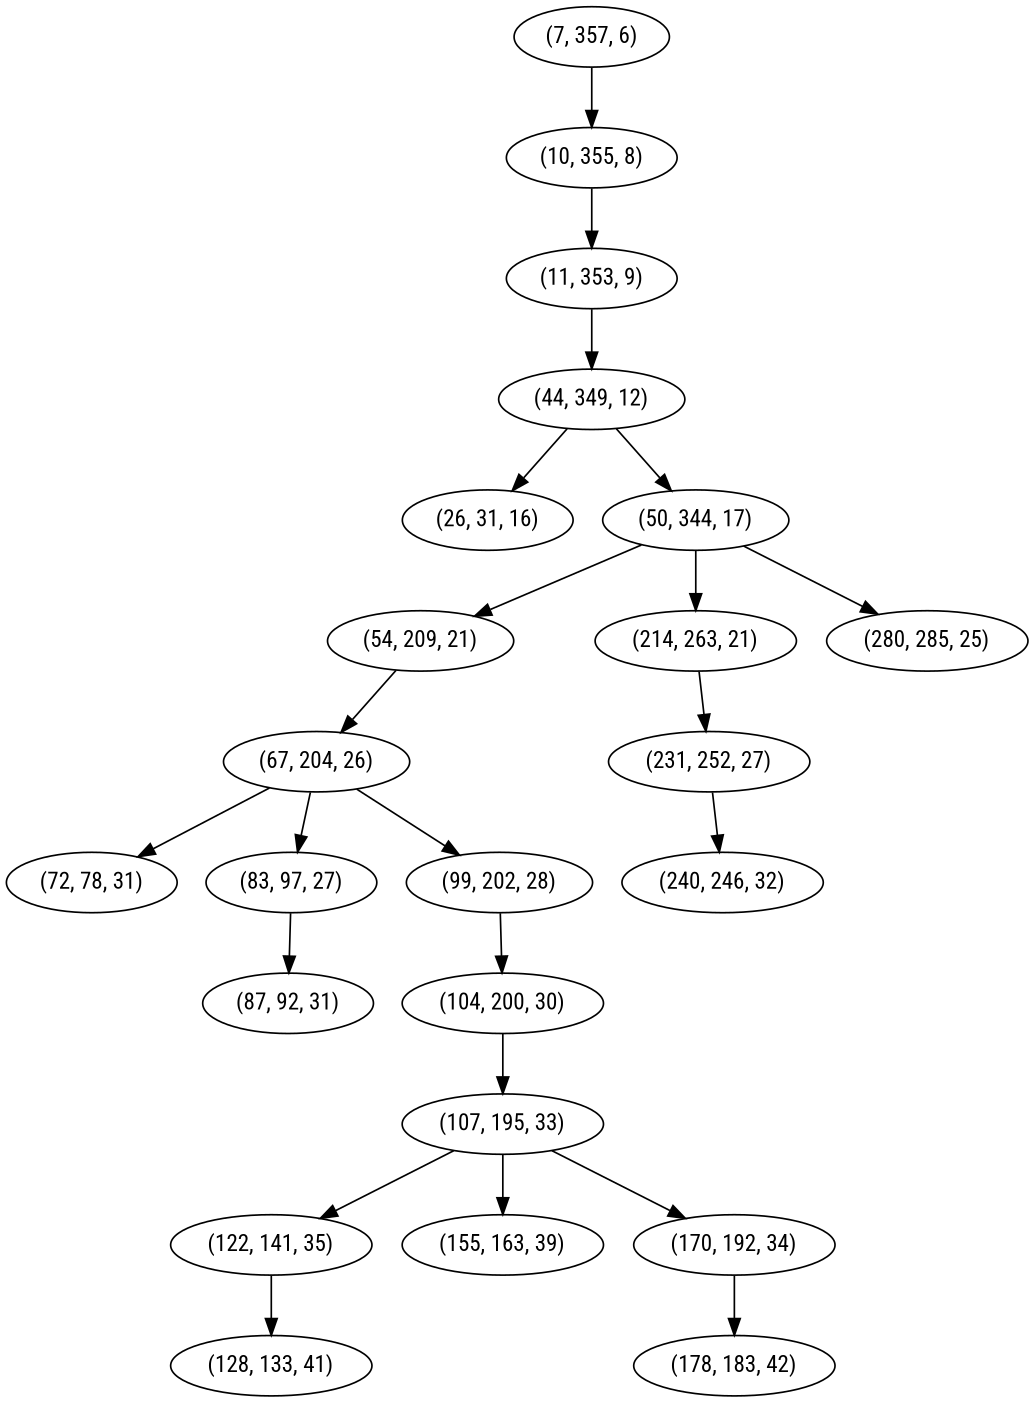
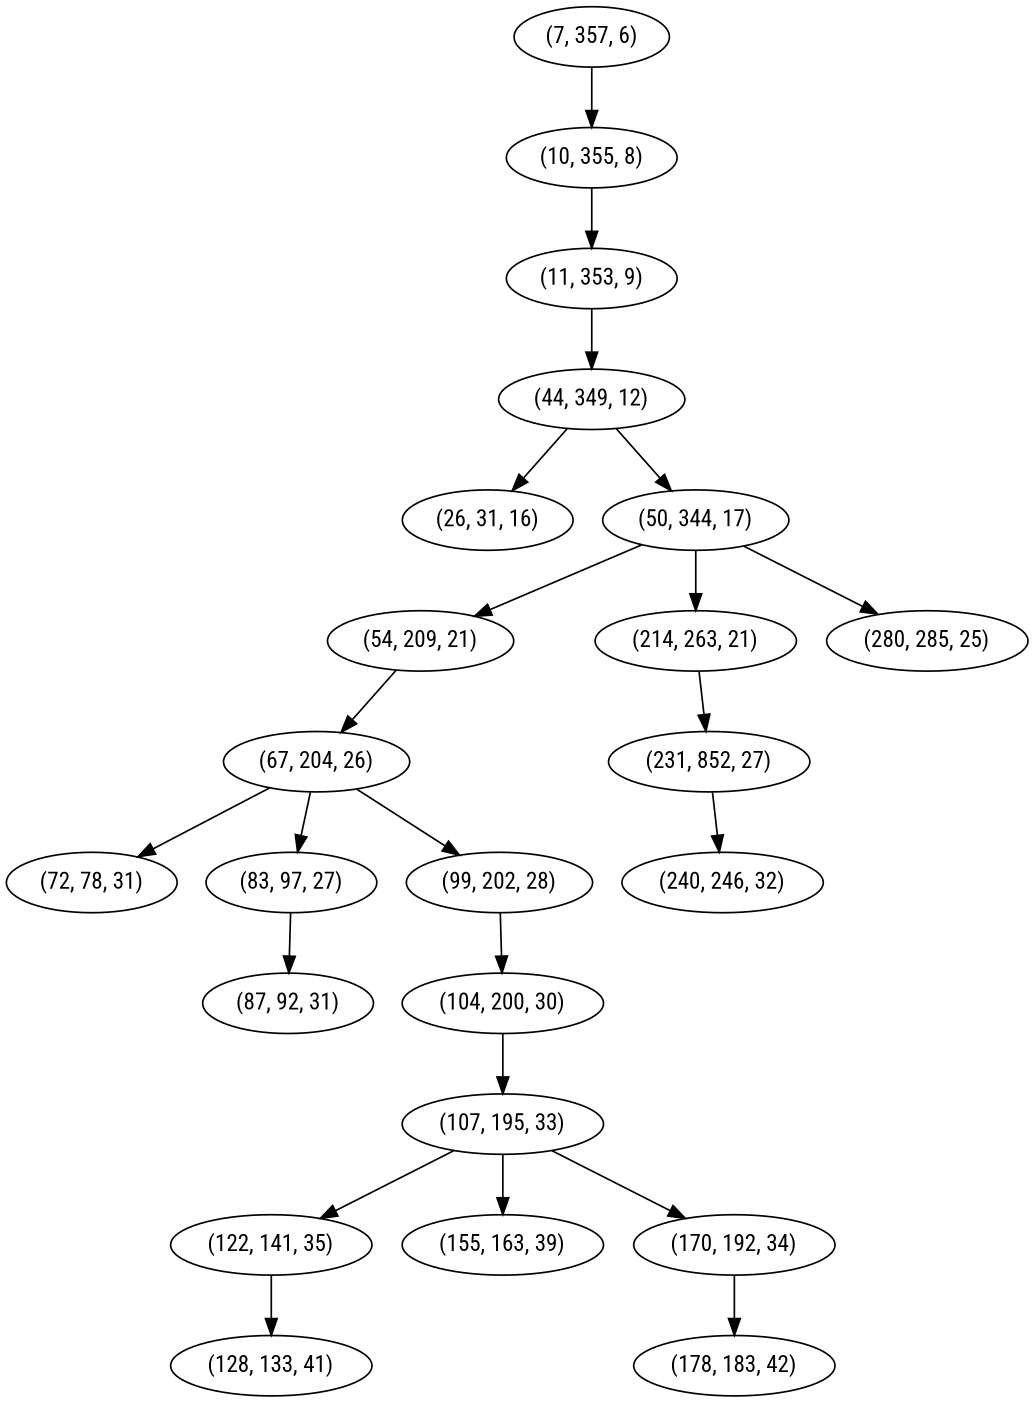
(709, 762) -> (709, 762)
